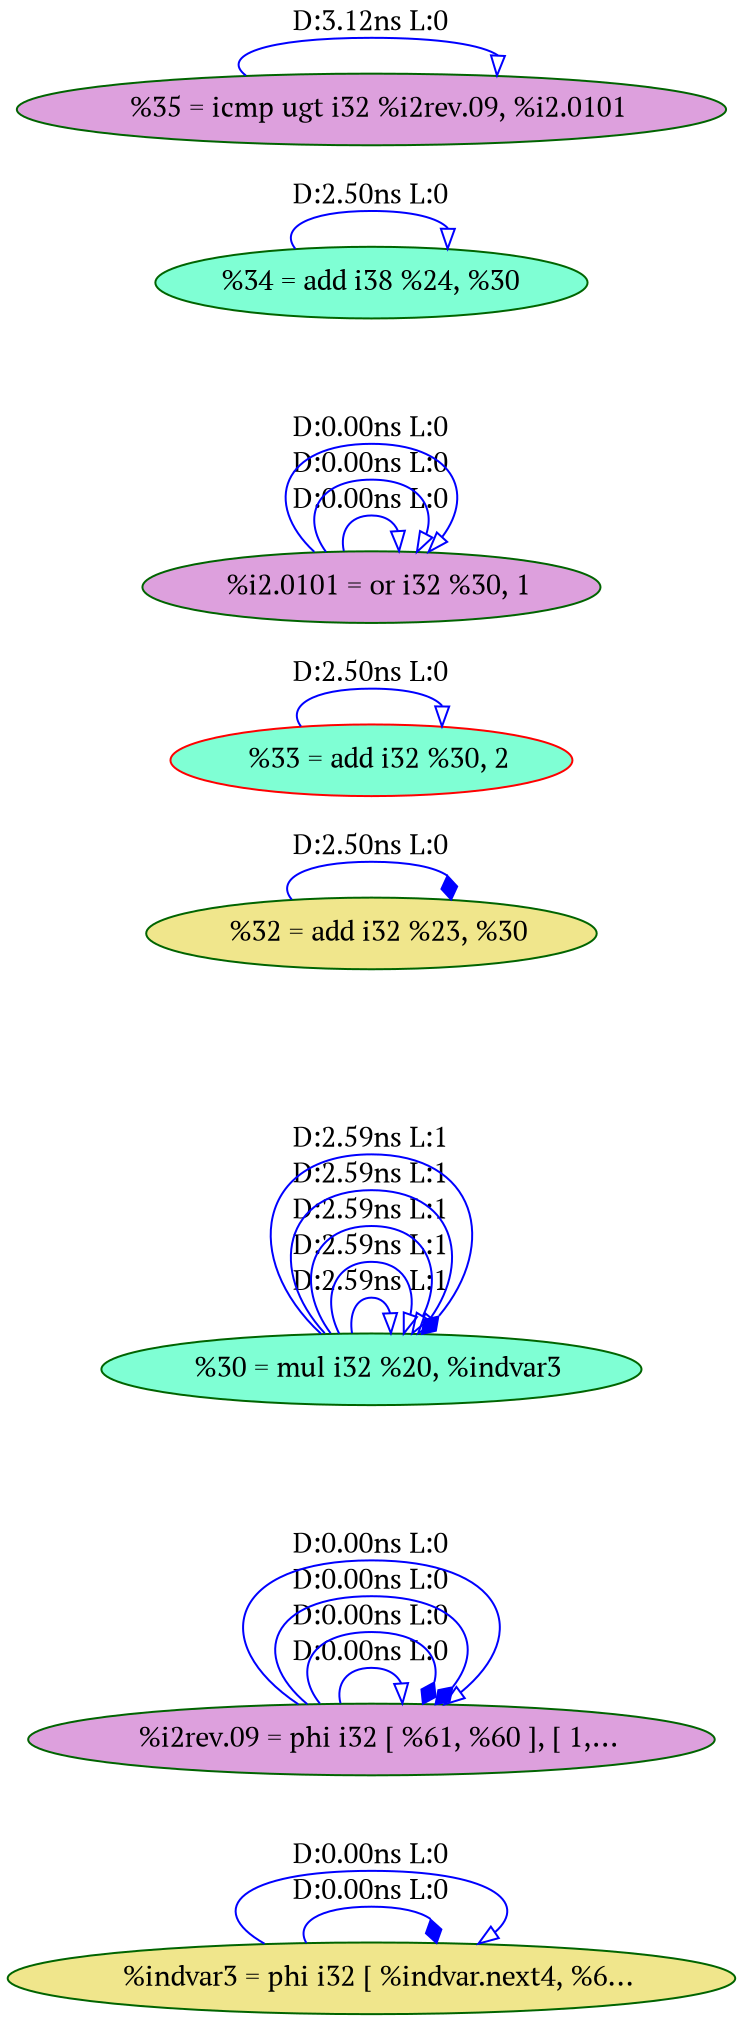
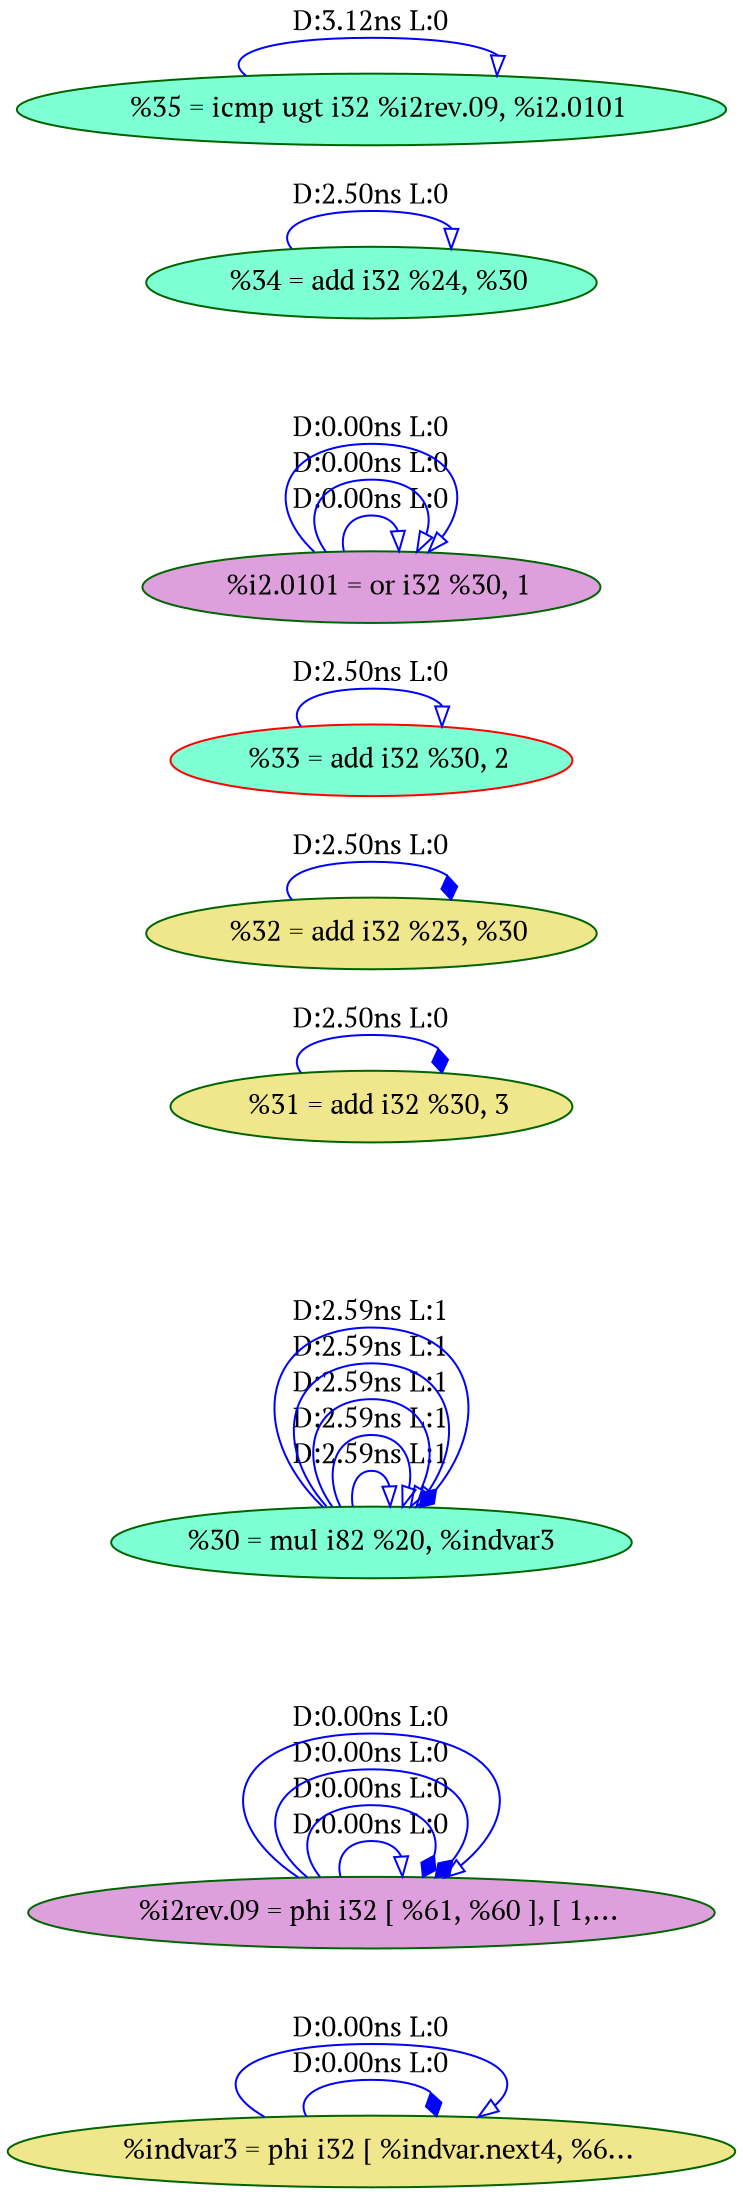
(371, 109) -> (371, 109)
(371, 283) -> (371, 283)
none -> (371, 1107)
(371, 1369) -> (371, 1542)
